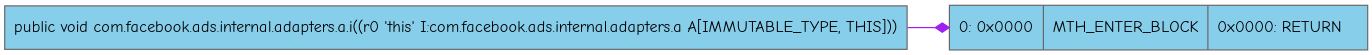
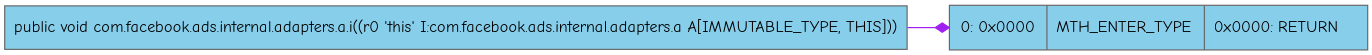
(1126, 27) -> (1124, 27)
